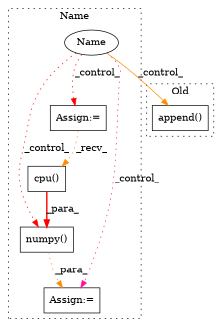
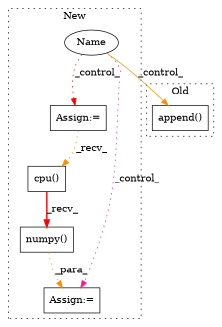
(75, 16) -> (75, 16)
(27, 130) -> none
(63, 209) -> (63, 209)
